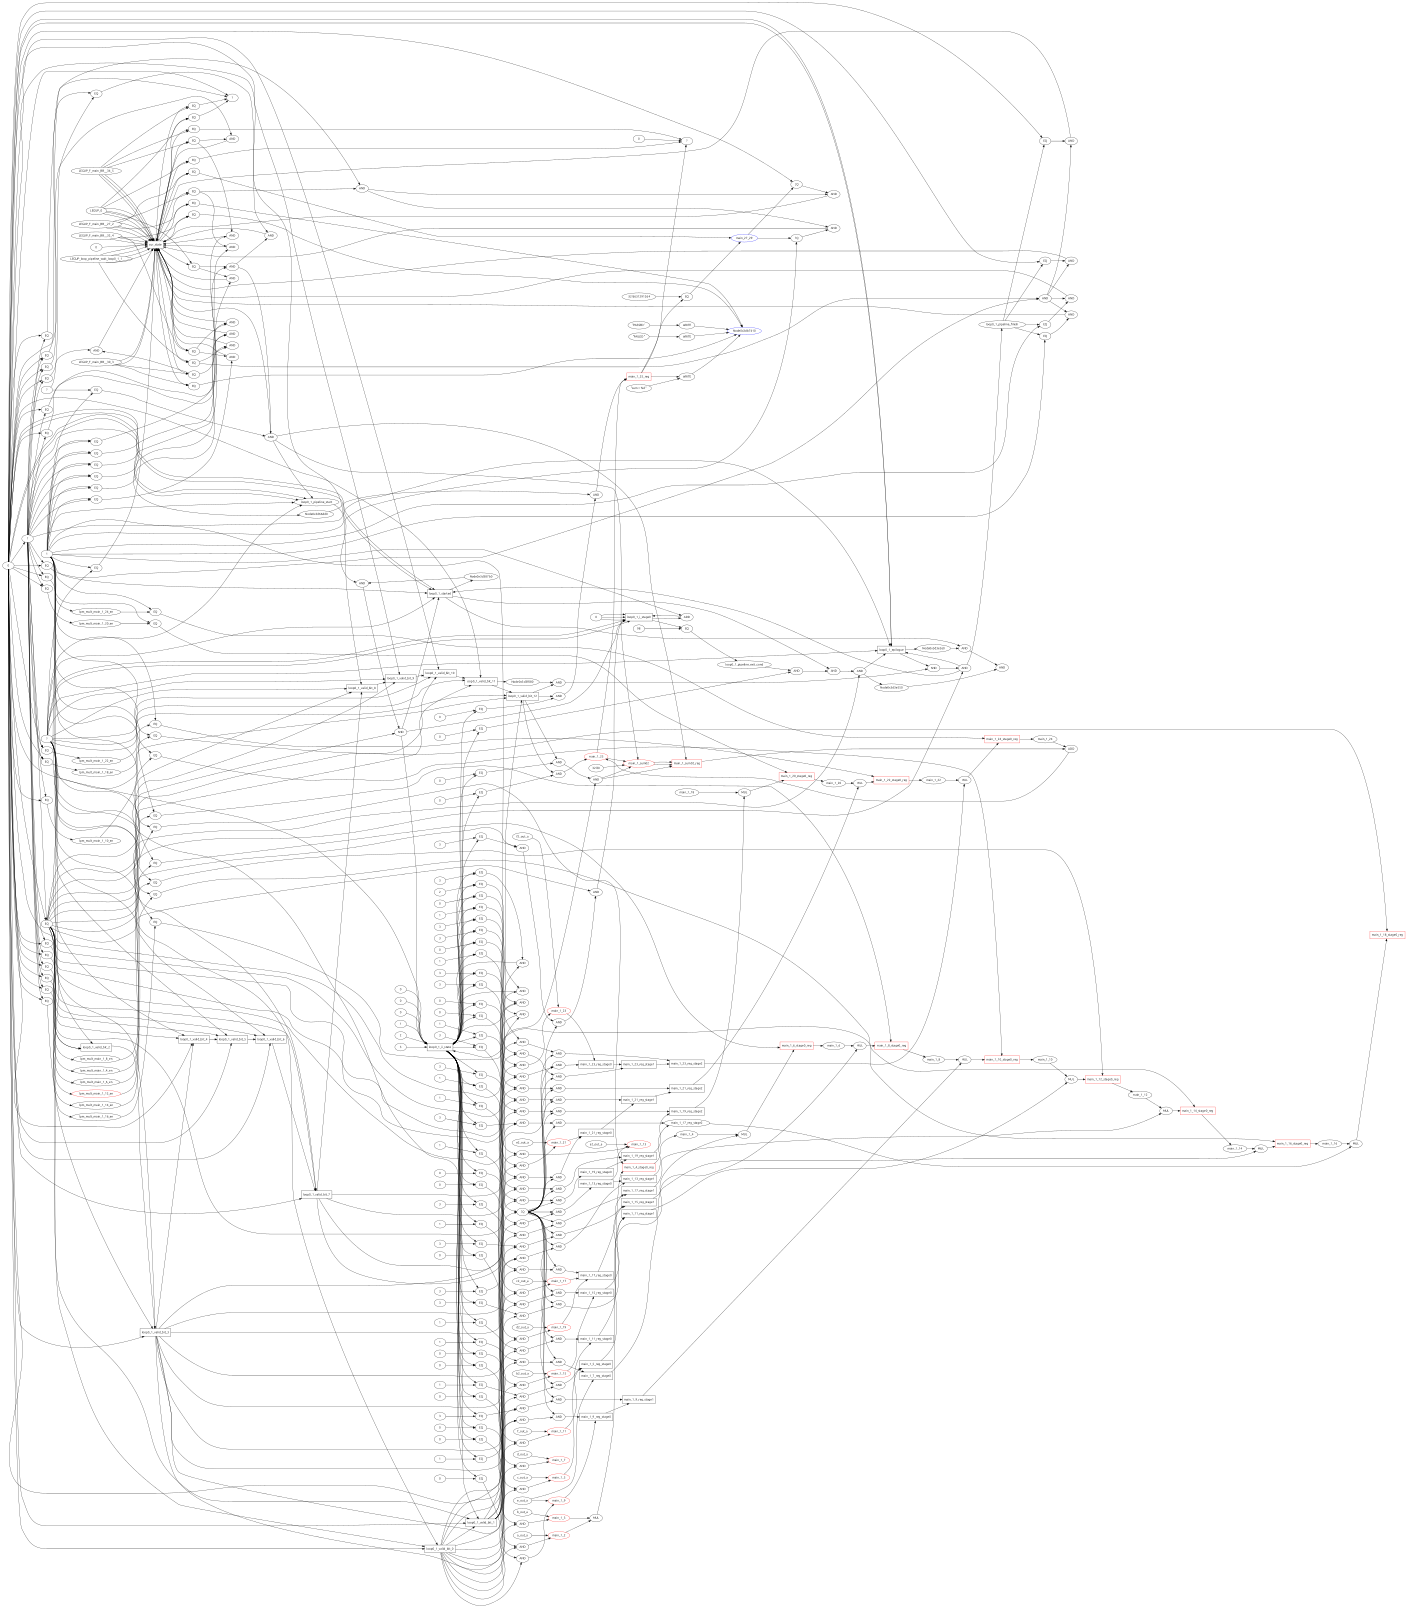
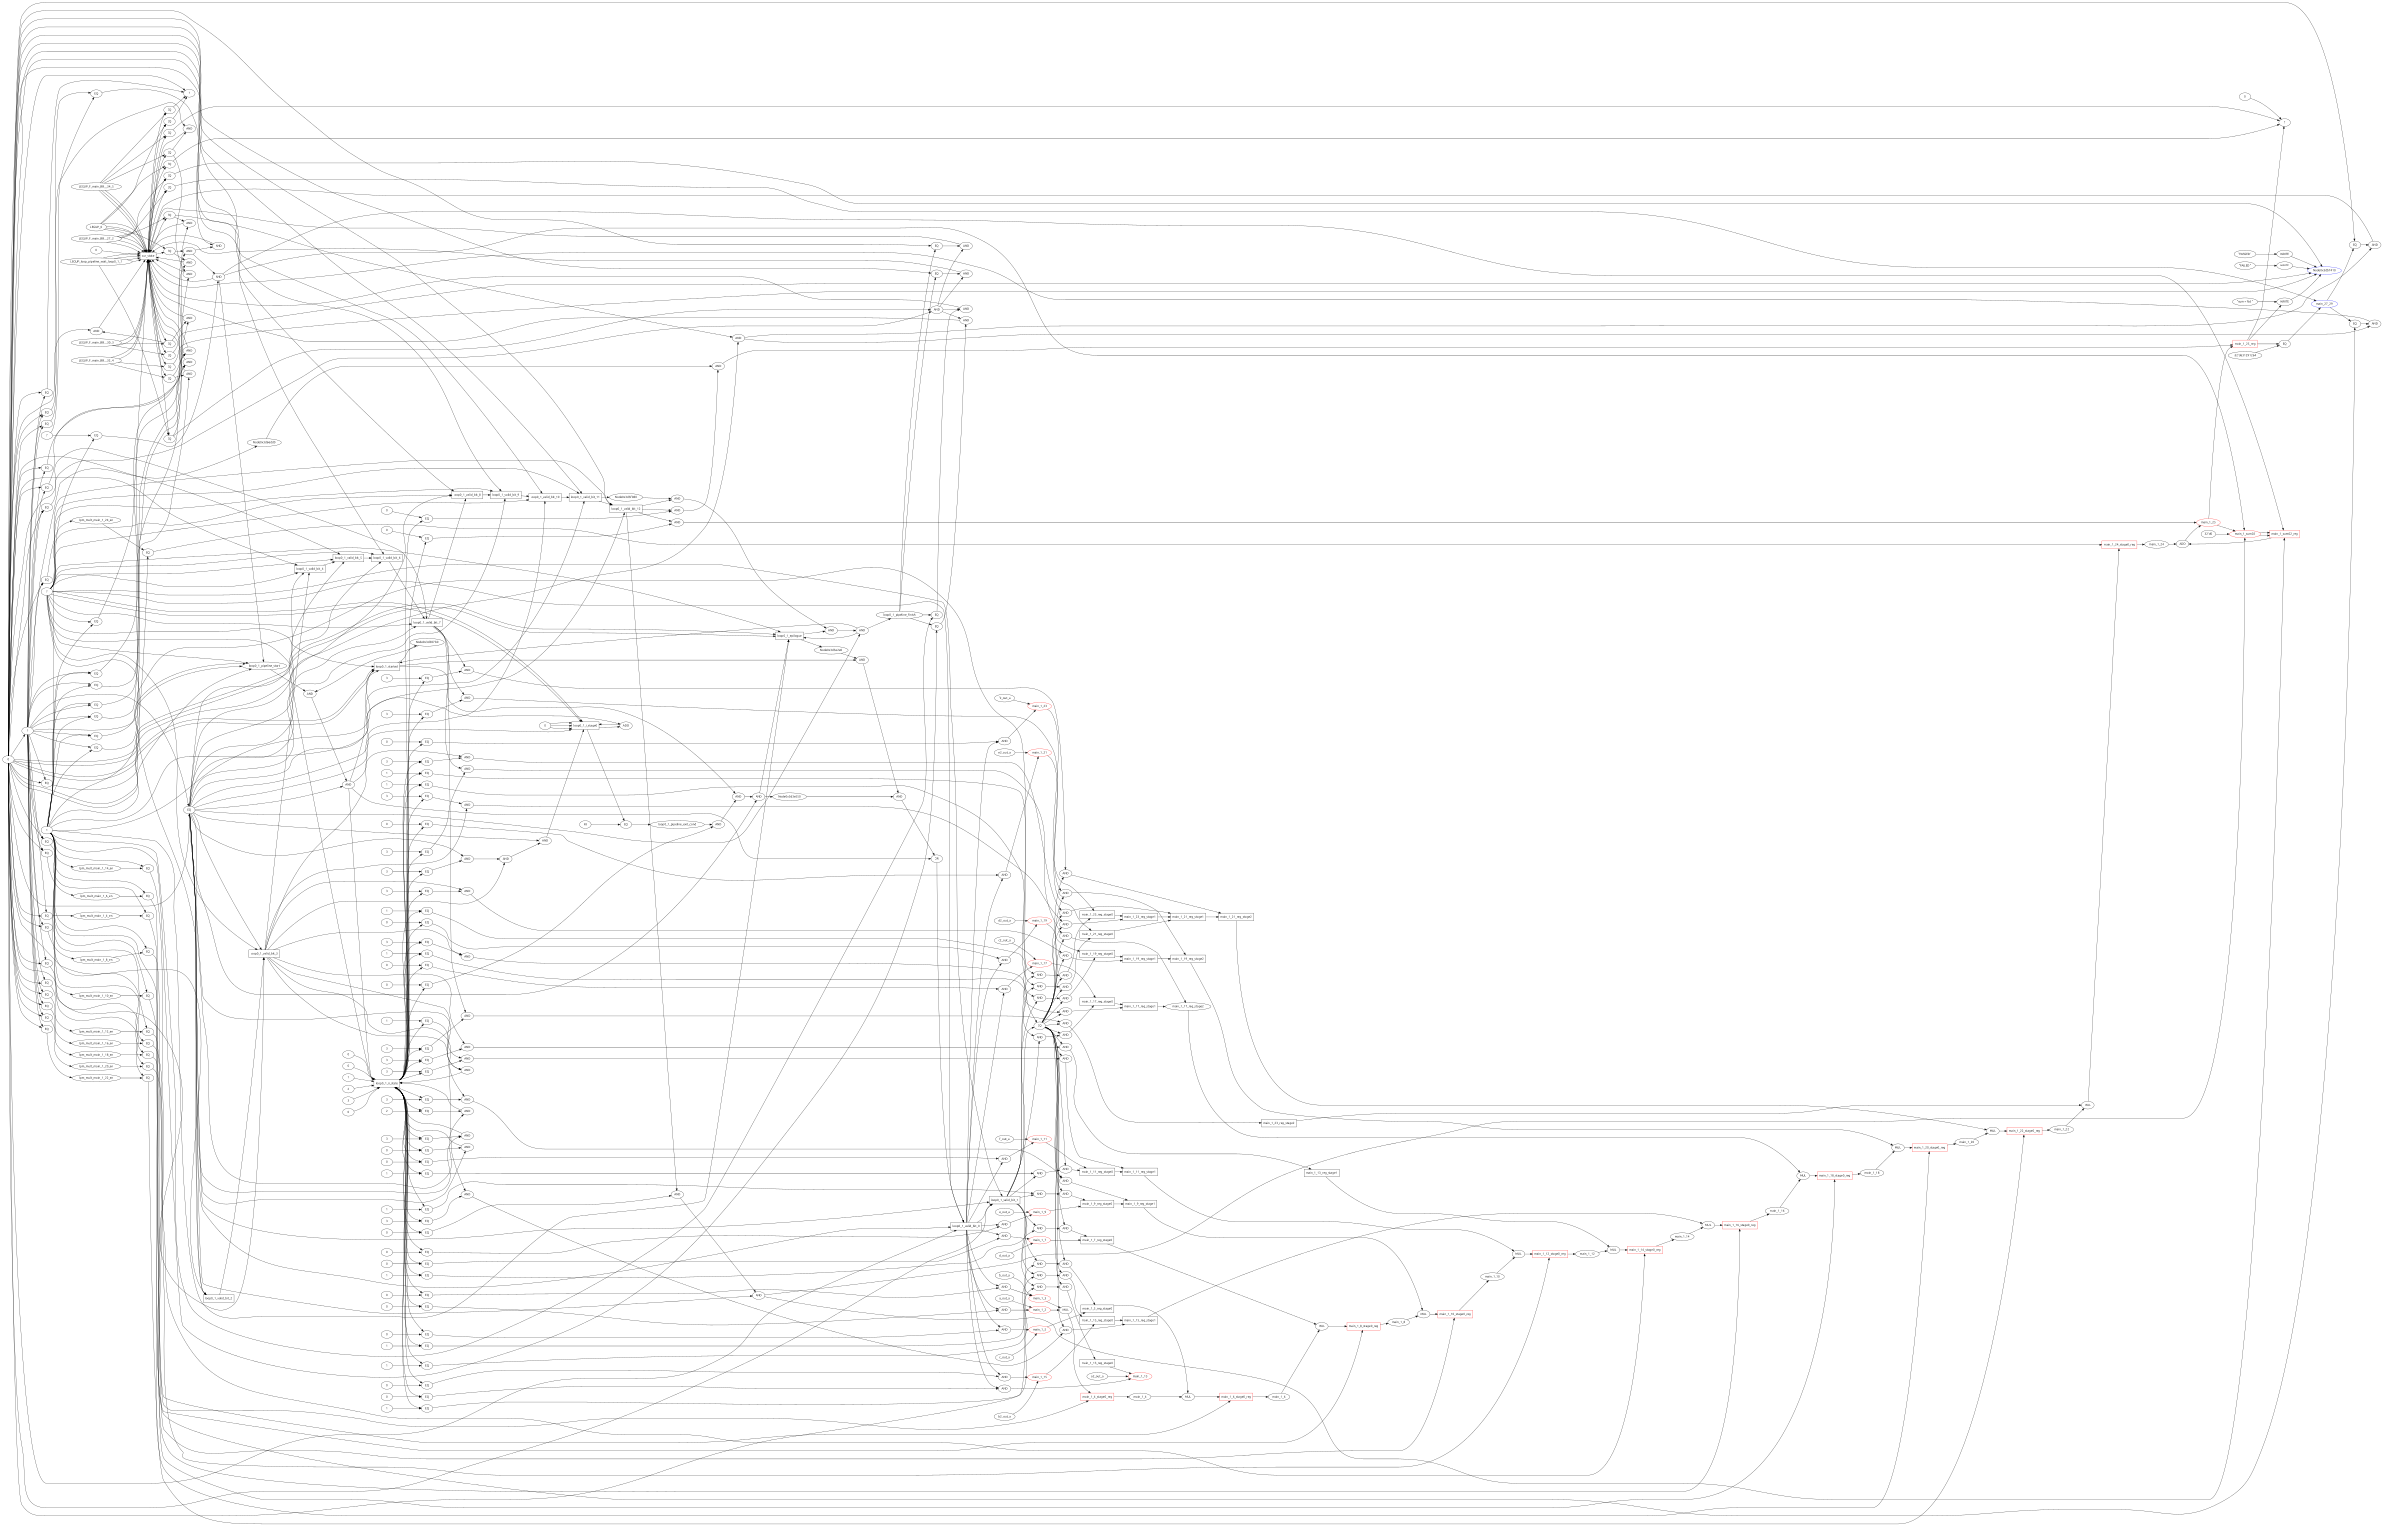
none -> (937, 859)
(662, 1064) -> (1163, 917)
(96, 1094) -> (96, 1032)
none -> (1855, 1174)
(616, 1182) -> none
(574, 1301) -> (1059, 941)
(577, 1453) -> (1065, 1240)
